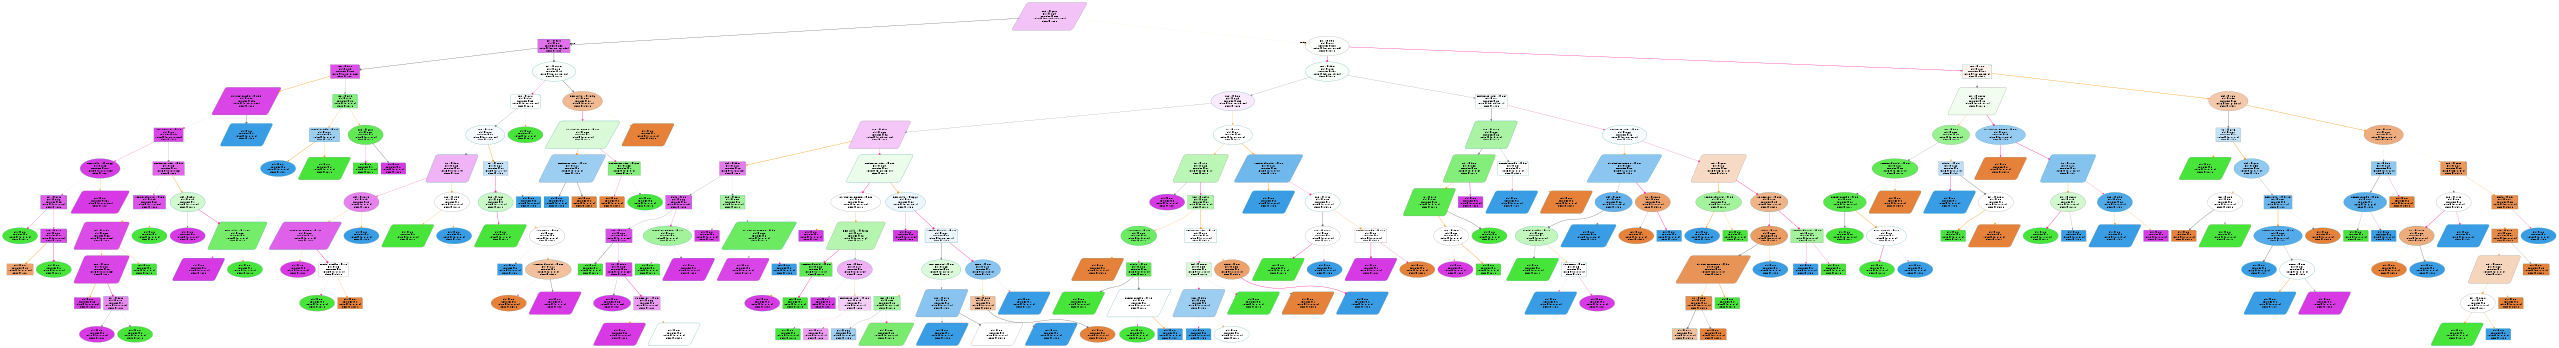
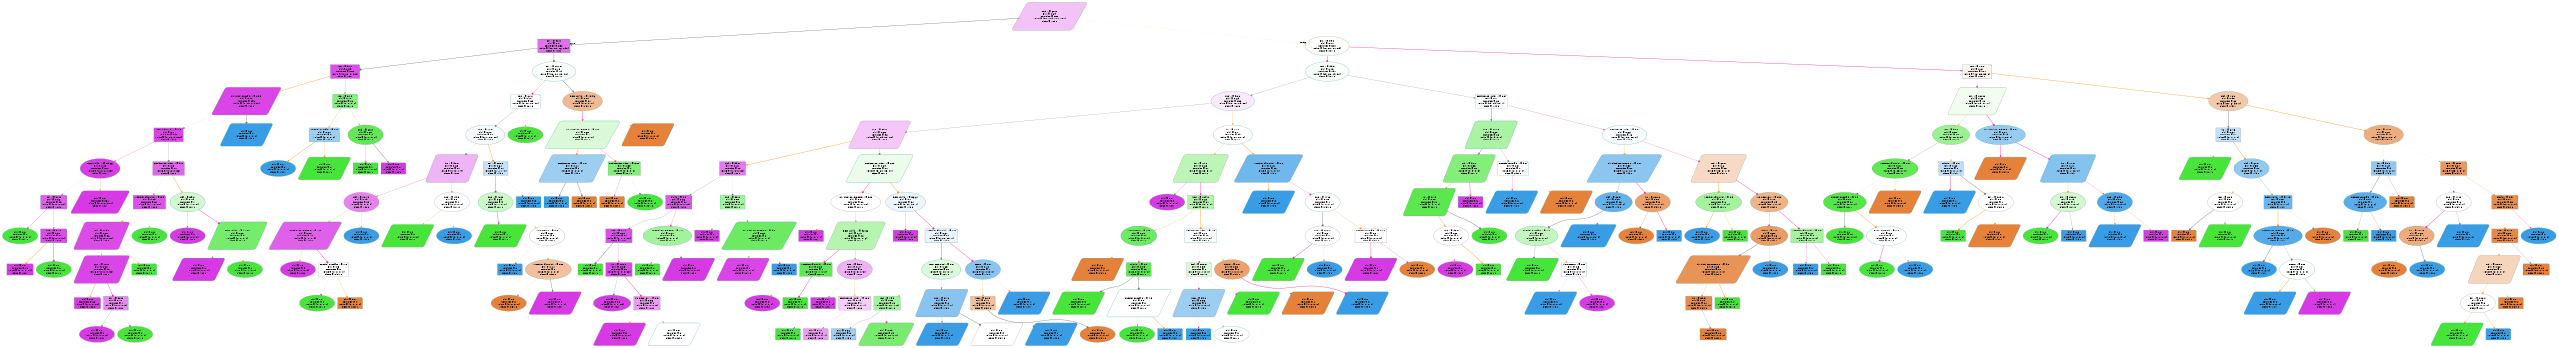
(20, 269) -> (20, 269)
(1685, 334) -> none
